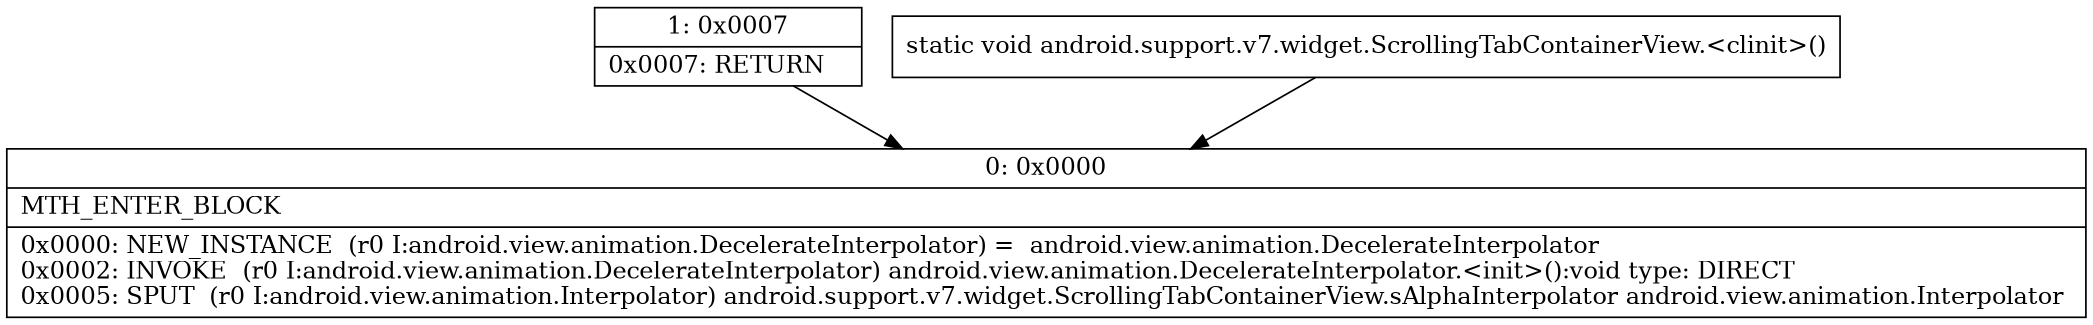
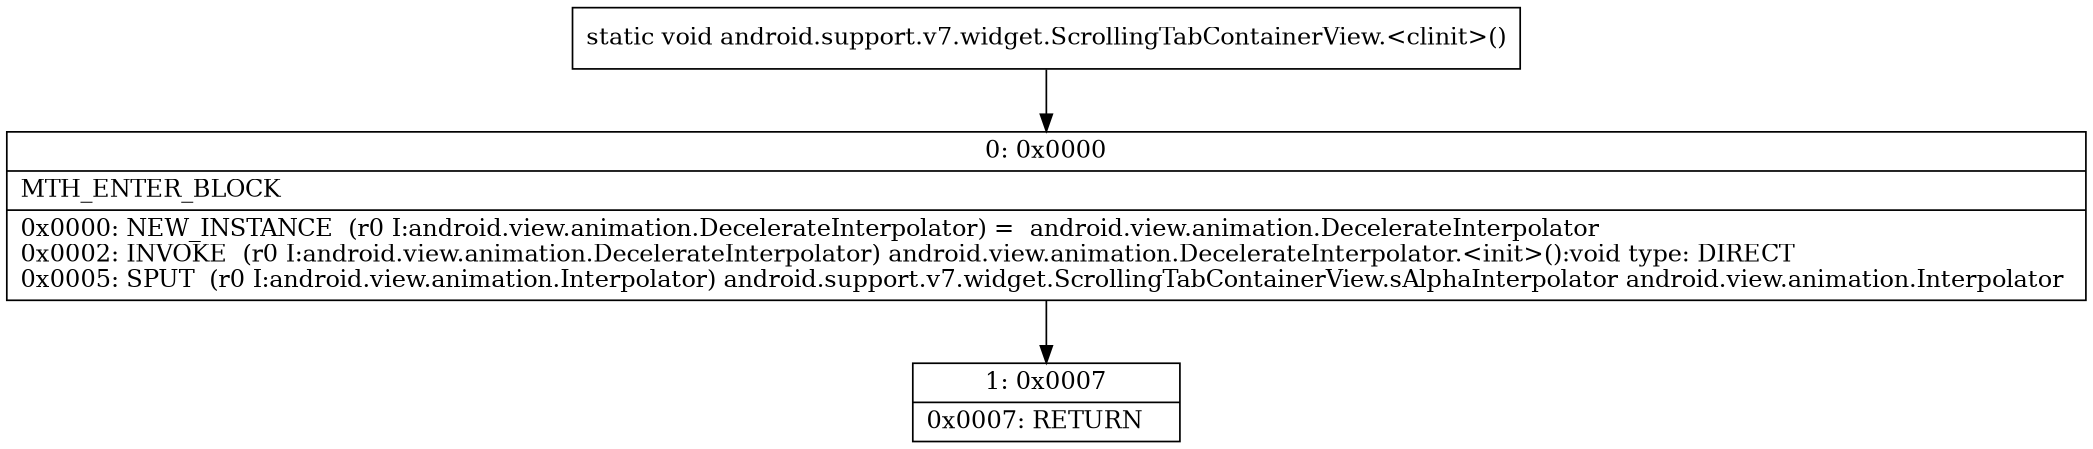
(841, 113) -> (1046, 323)
